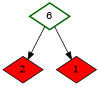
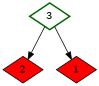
(50, 16) -> (50, 16)
